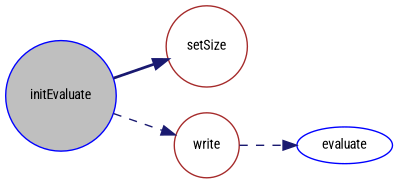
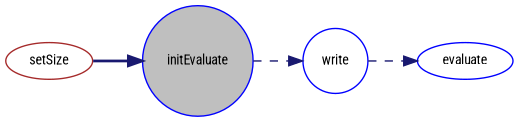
(207, 46) -> (49, 61)
(134, 71) -> (111, 61)
(207, 145) -> (335, 61)
